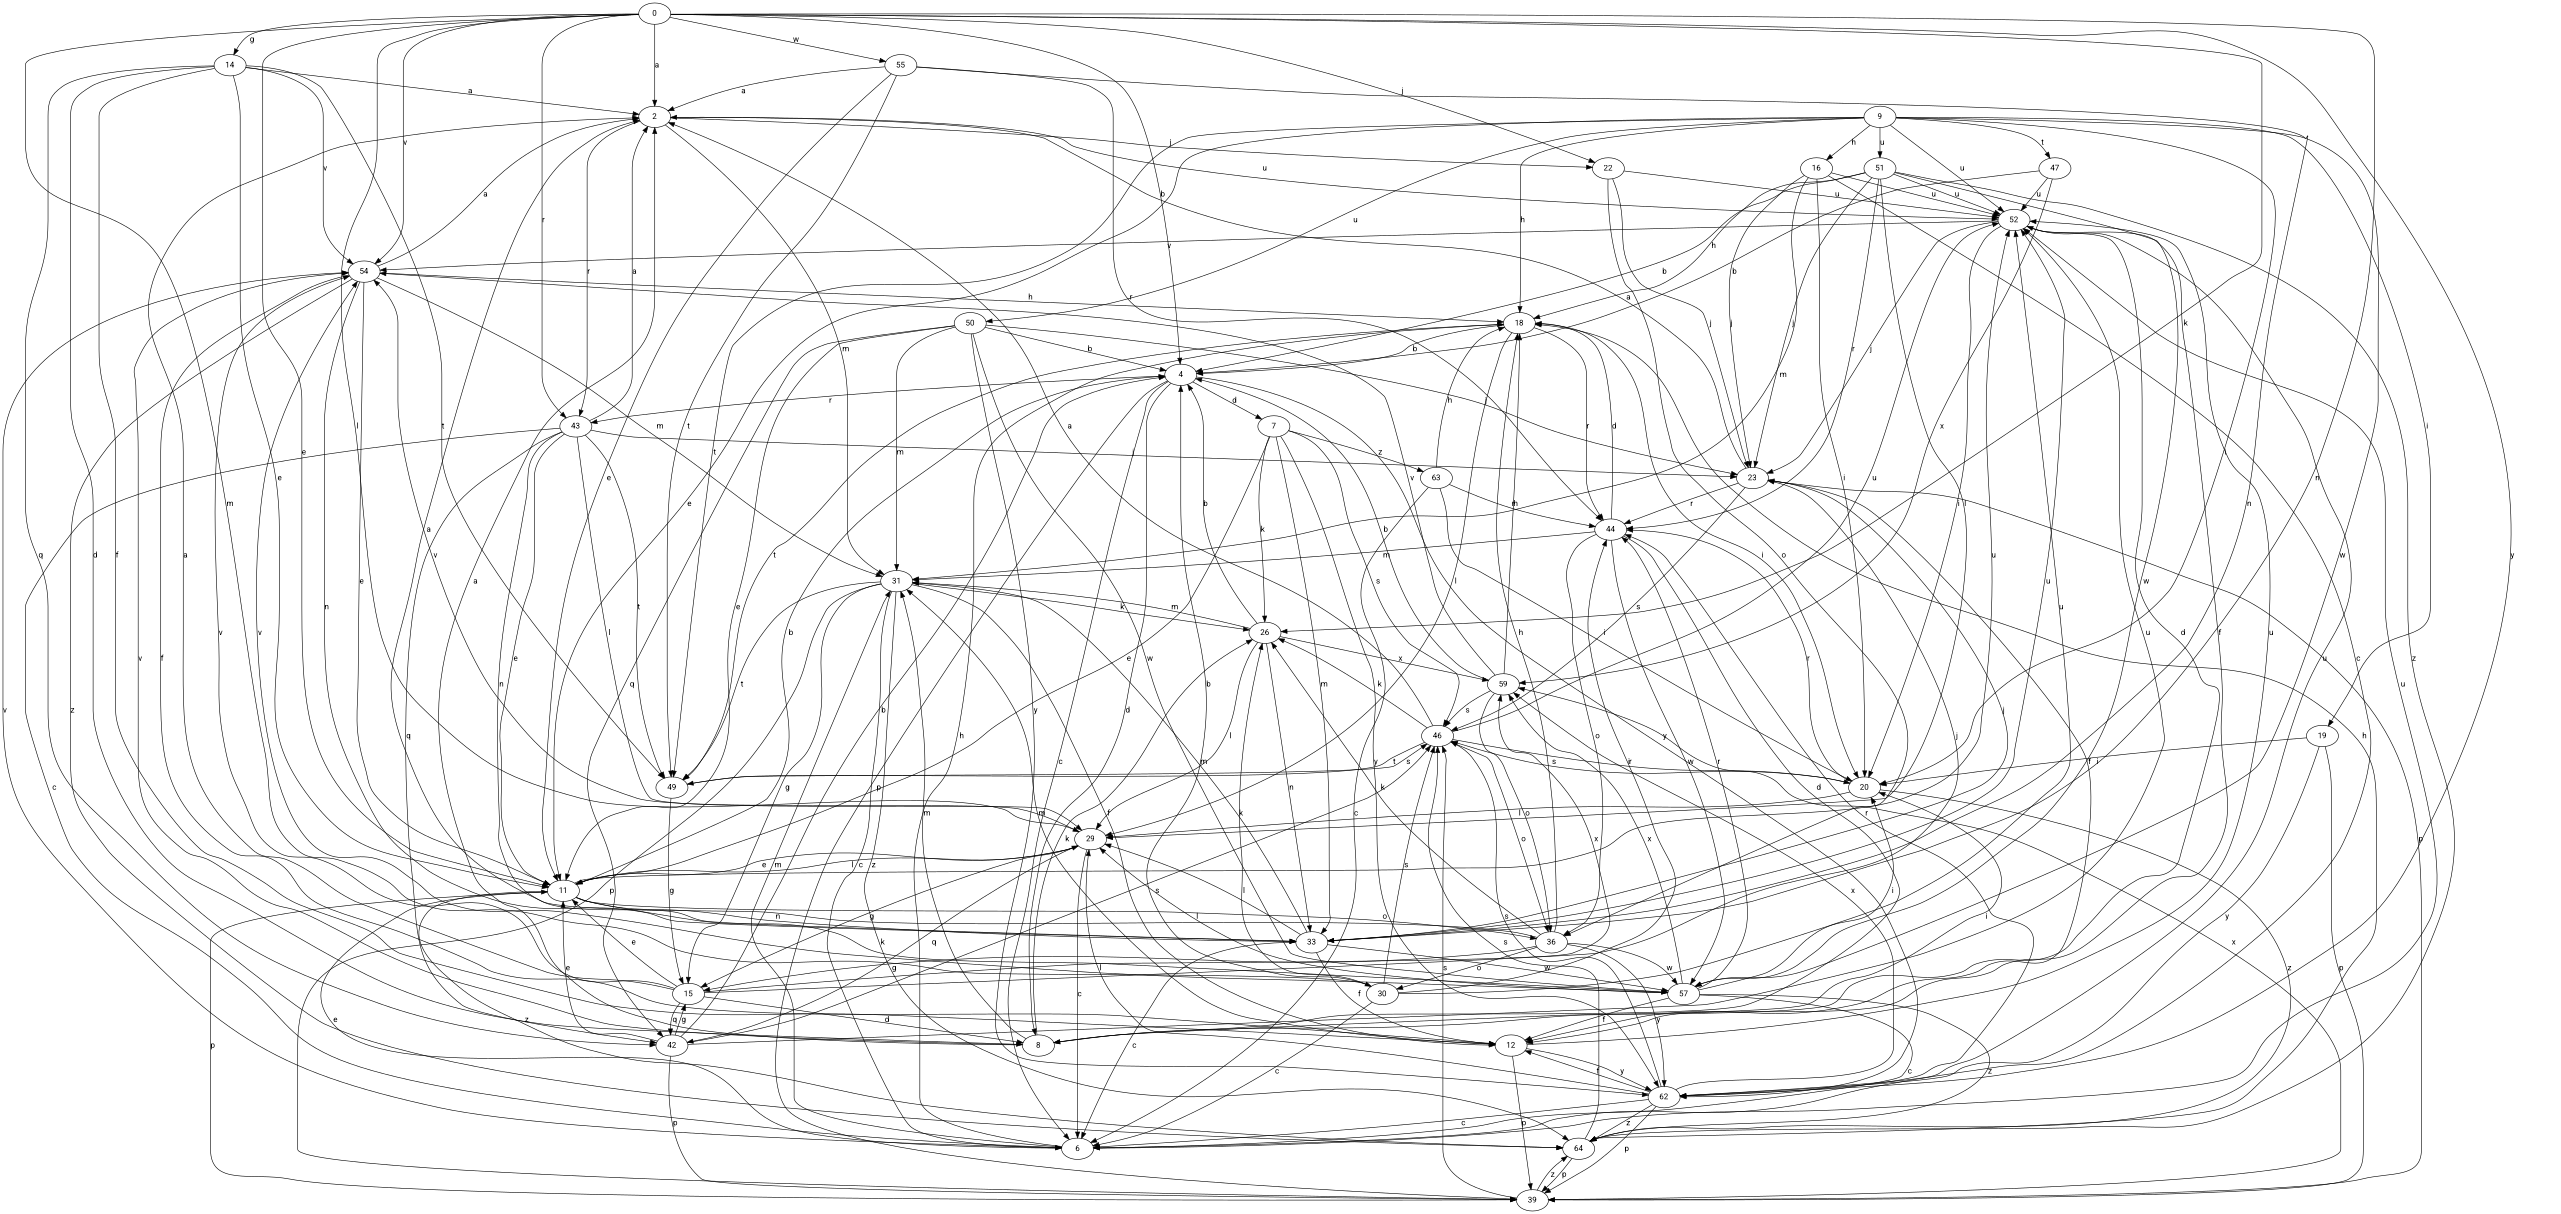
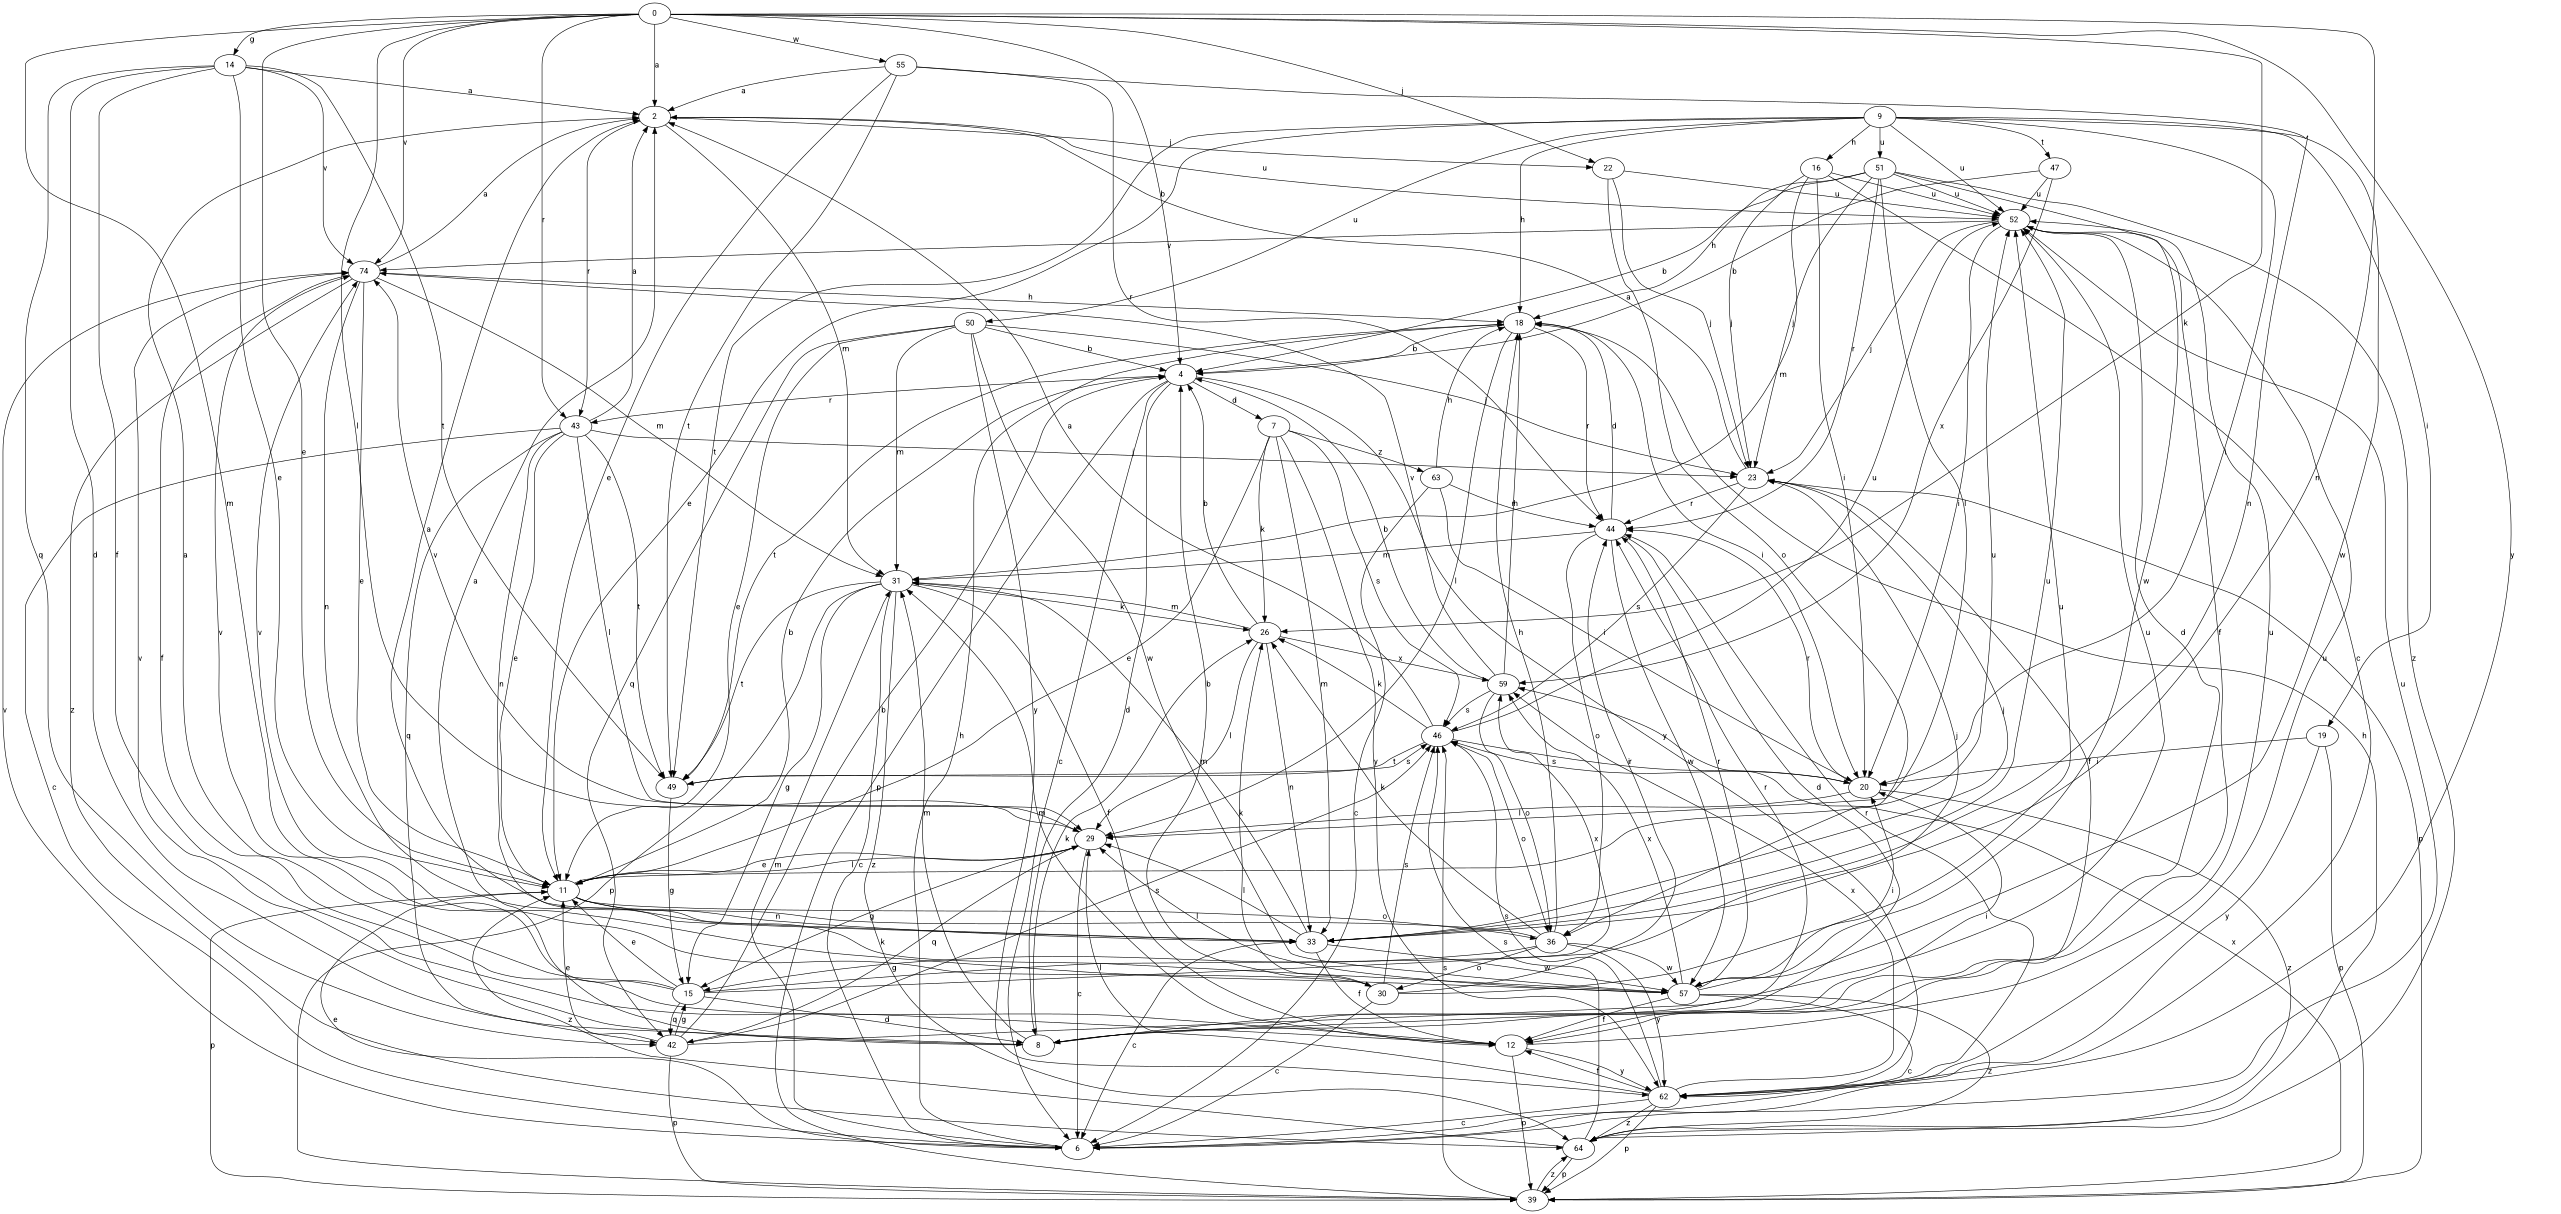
(364, 272) -> (364, 272)
none -> (1803, 923)
(858, 1094) -> (953, 1087)
